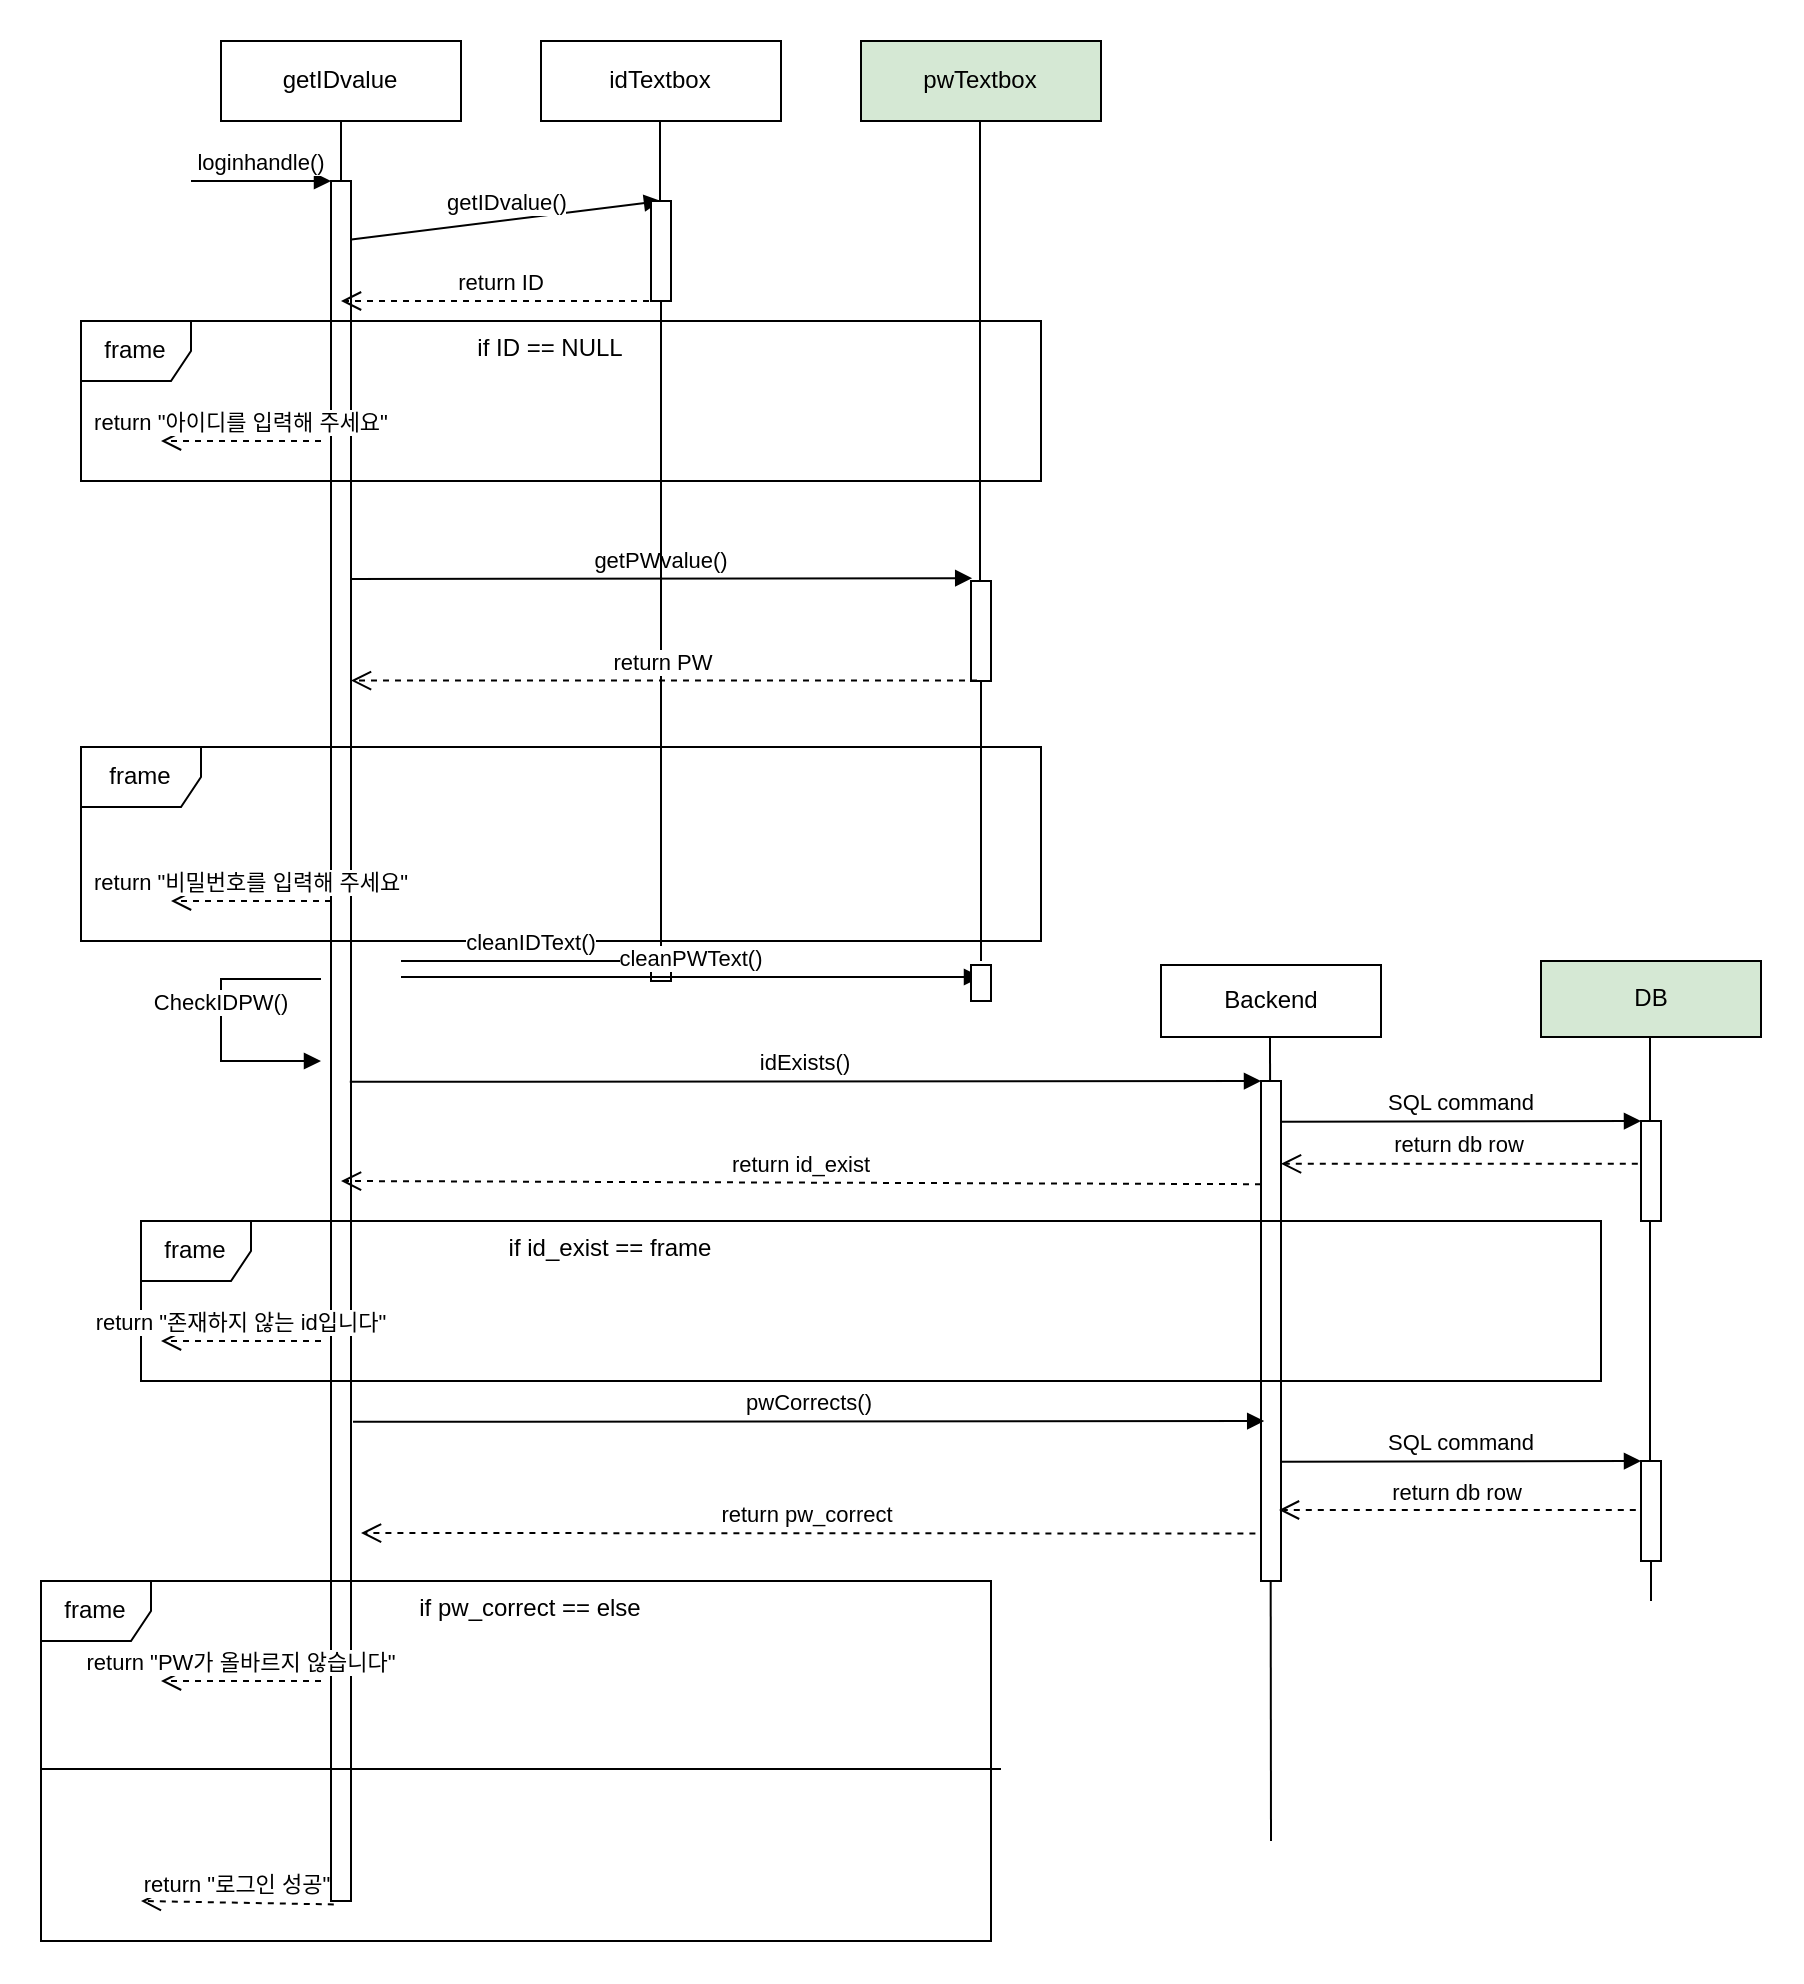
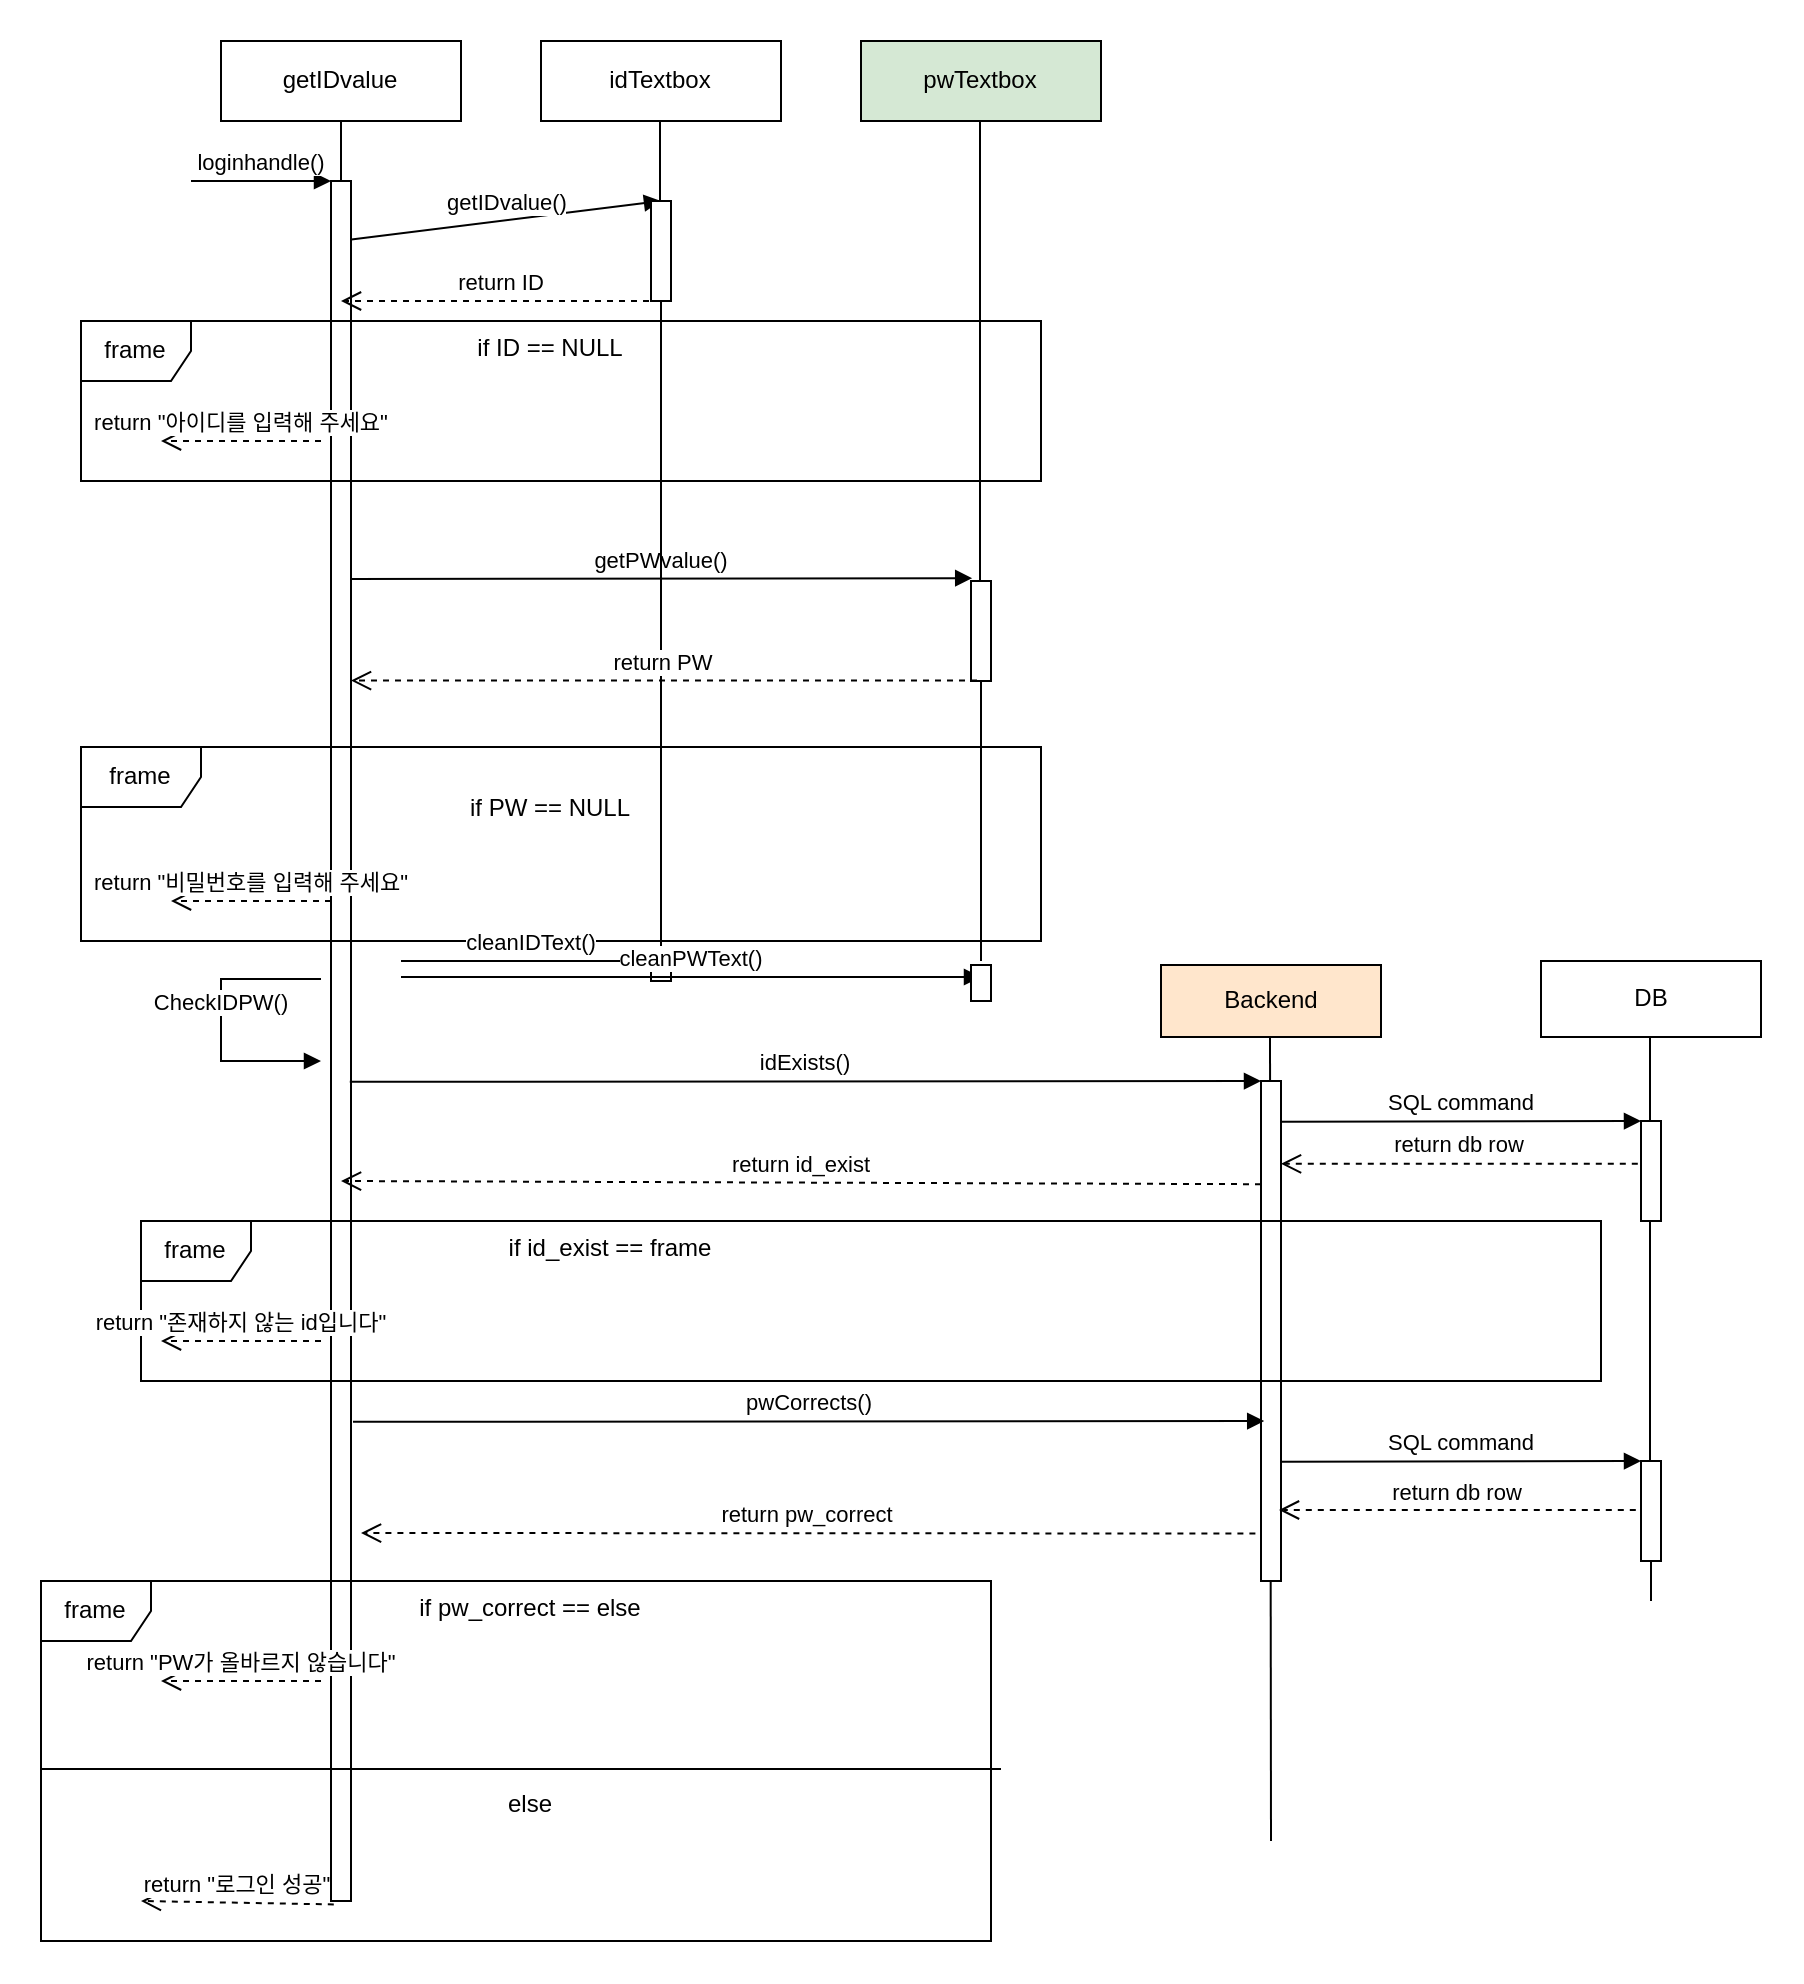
none -> (551, 807)
(1651, 999) -> (1651, 999)
(1271, 1001) -> (1271, 1001)
none -> (531, 1803)
